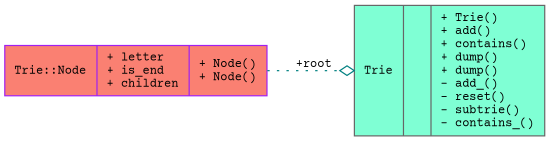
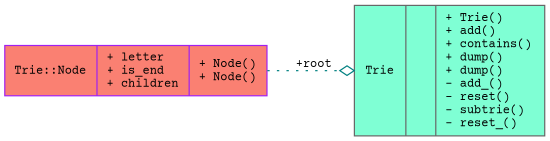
(488, 123) -> (482, 123)
